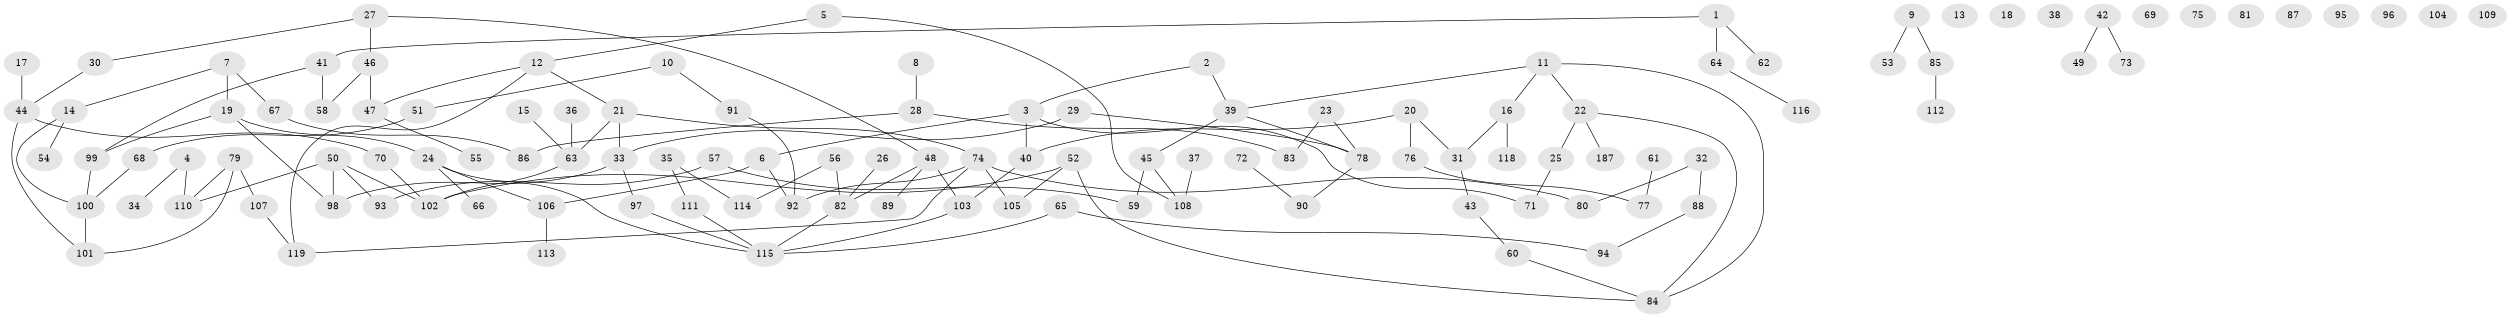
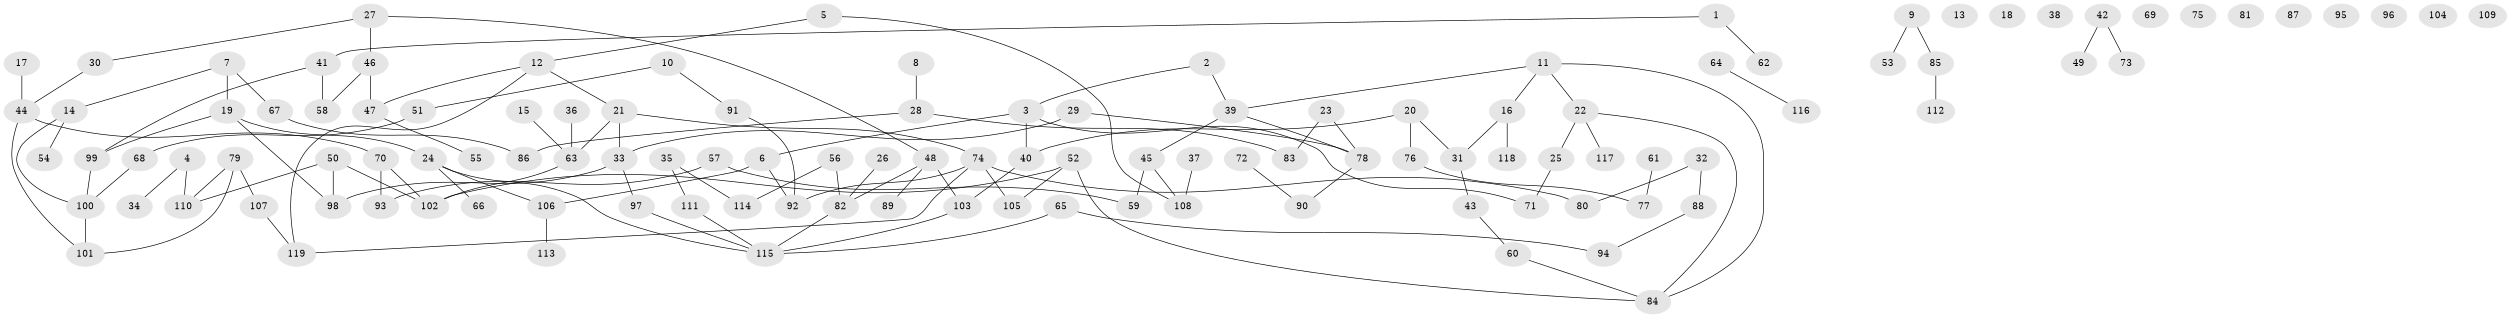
(1717, 40) -> none
(1605, 159) -> (1605, 159)
(357, 183) -> (381, 178)
